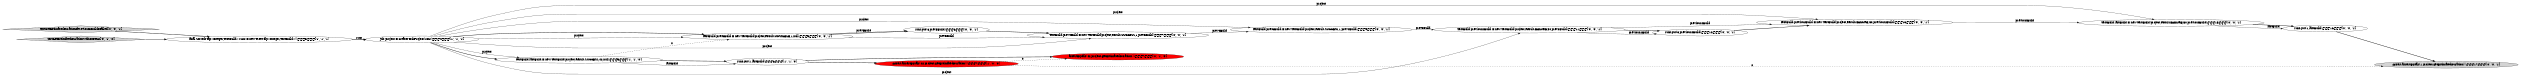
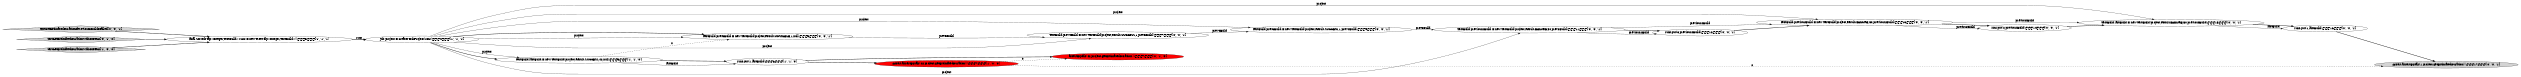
none -> (2025, 28)
(946, 30) -> none
none -> (81, 50)
